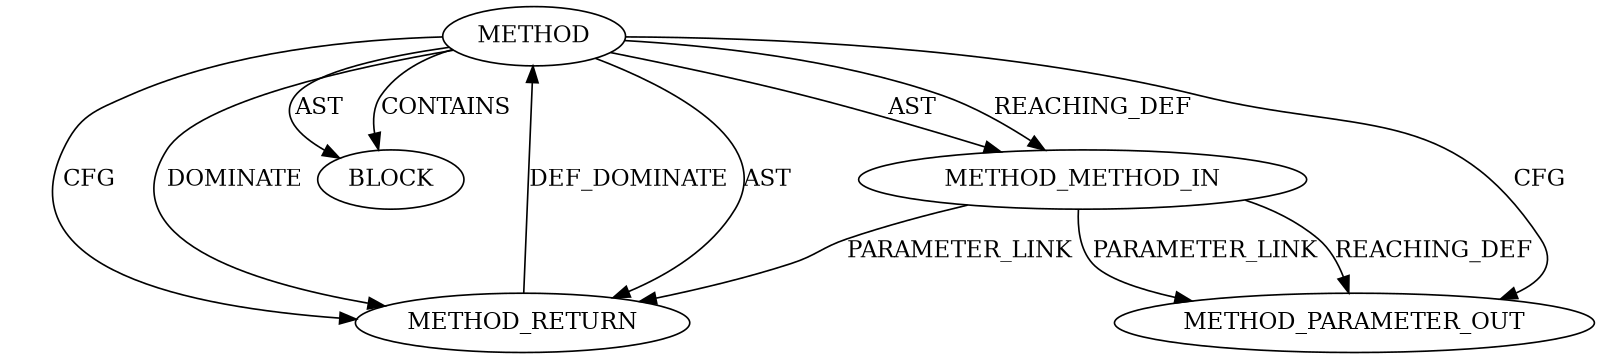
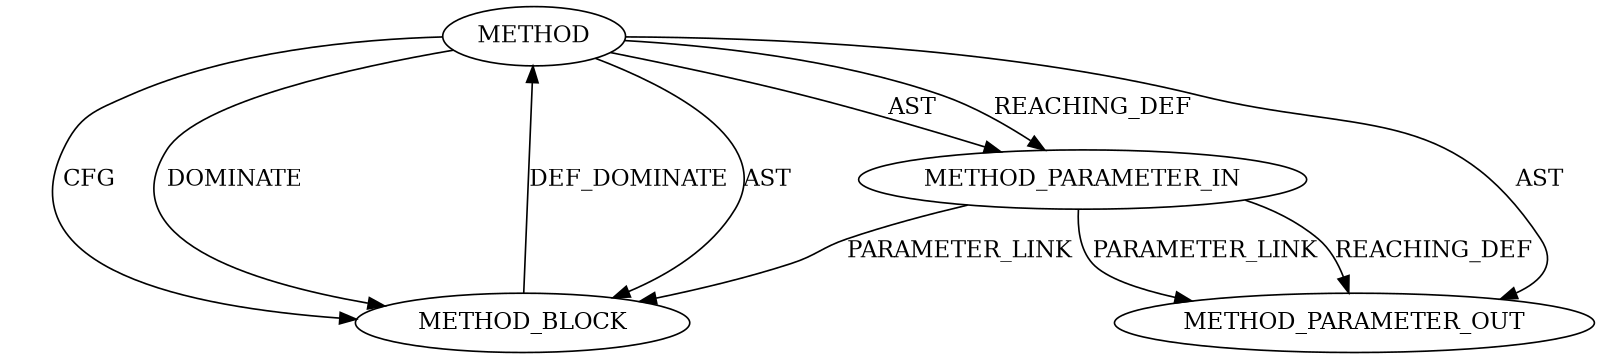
(391, 180) -> none
(1083, 180) -> (1083, 180)
(1540, 180) -> (1540, 180)
(523, 323) -> (523, 323)
